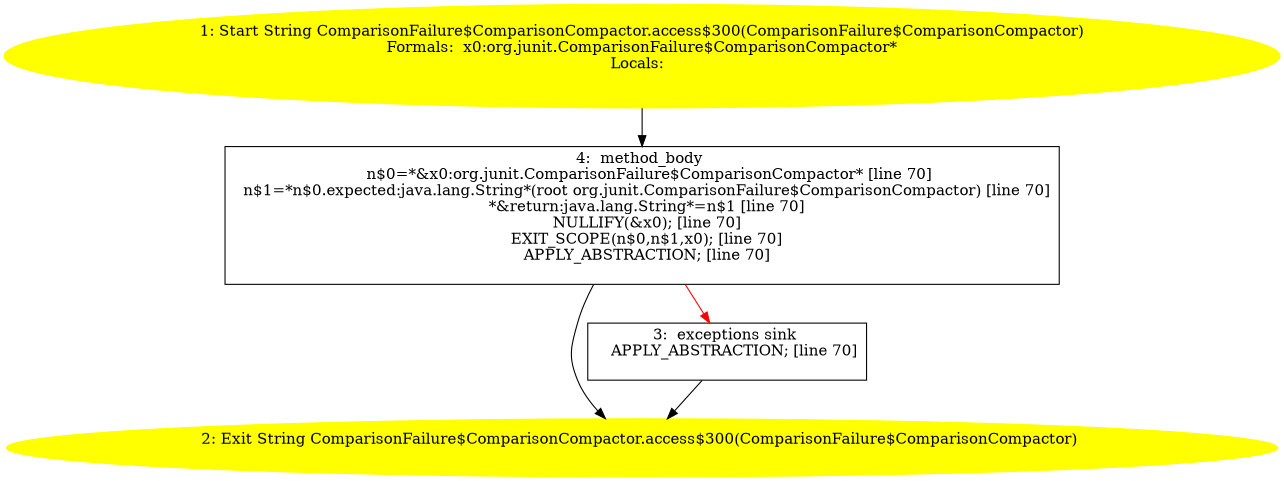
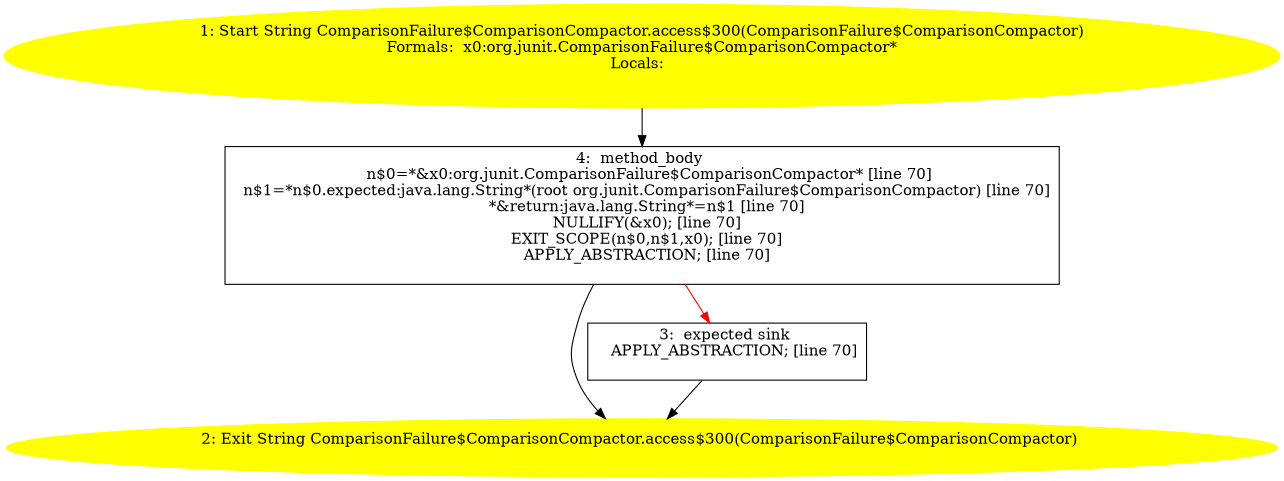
(727, 352) -> (727, 352)
